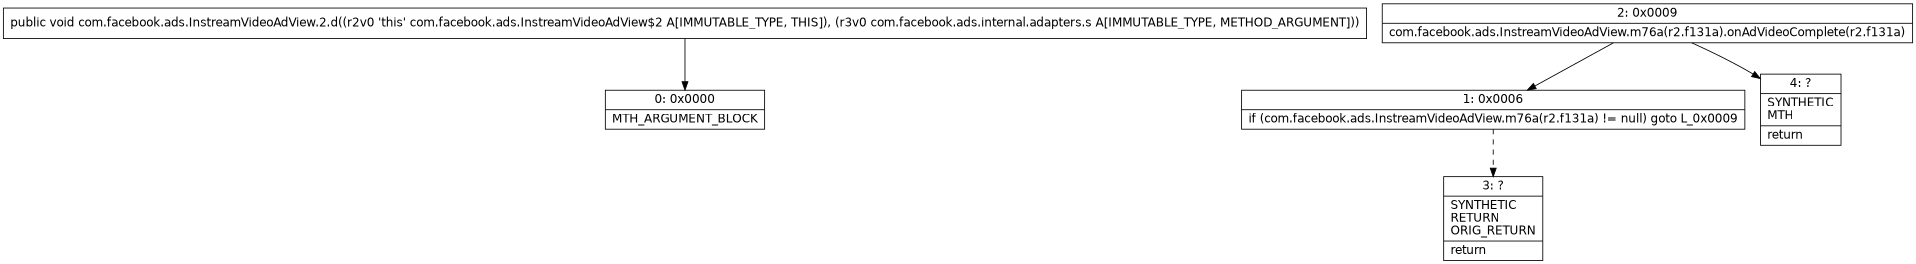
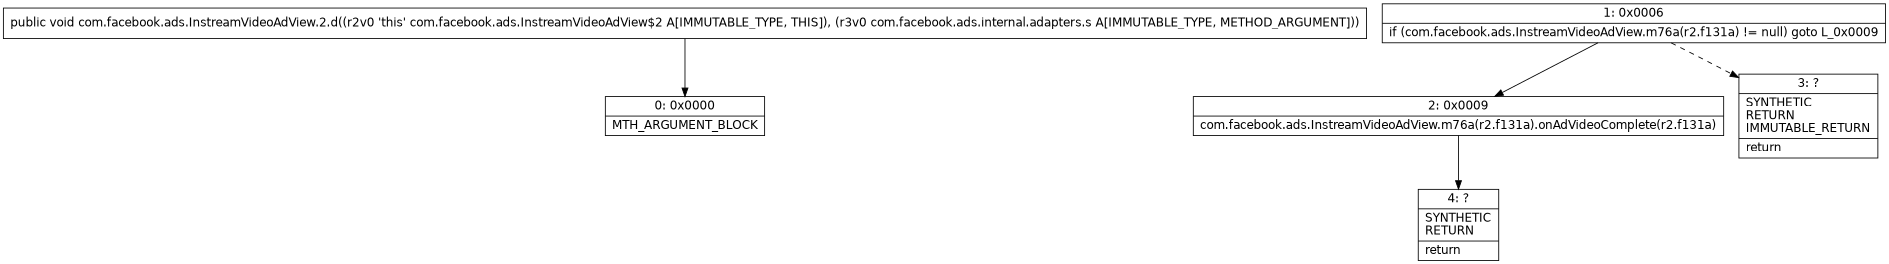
(1574, 64) -> (1550, 68)
(1780, 116) -> (1450, 231)
(1493, 231) -> (1808, 128)
